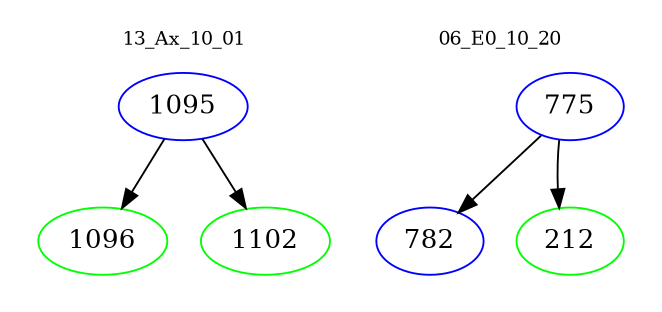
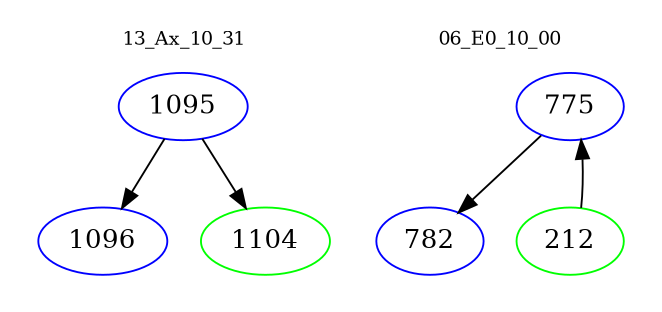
(184, 40) -> (184, 40)
(500, 40) -> (500, 40)
(558, 164) -> (583, 184)
(103, 241) -> (103, 241)
(265, 241) -> (265, 241)
